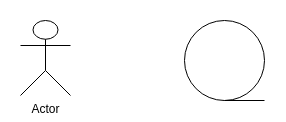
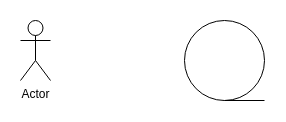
(46, 58) -> (36, 51)
